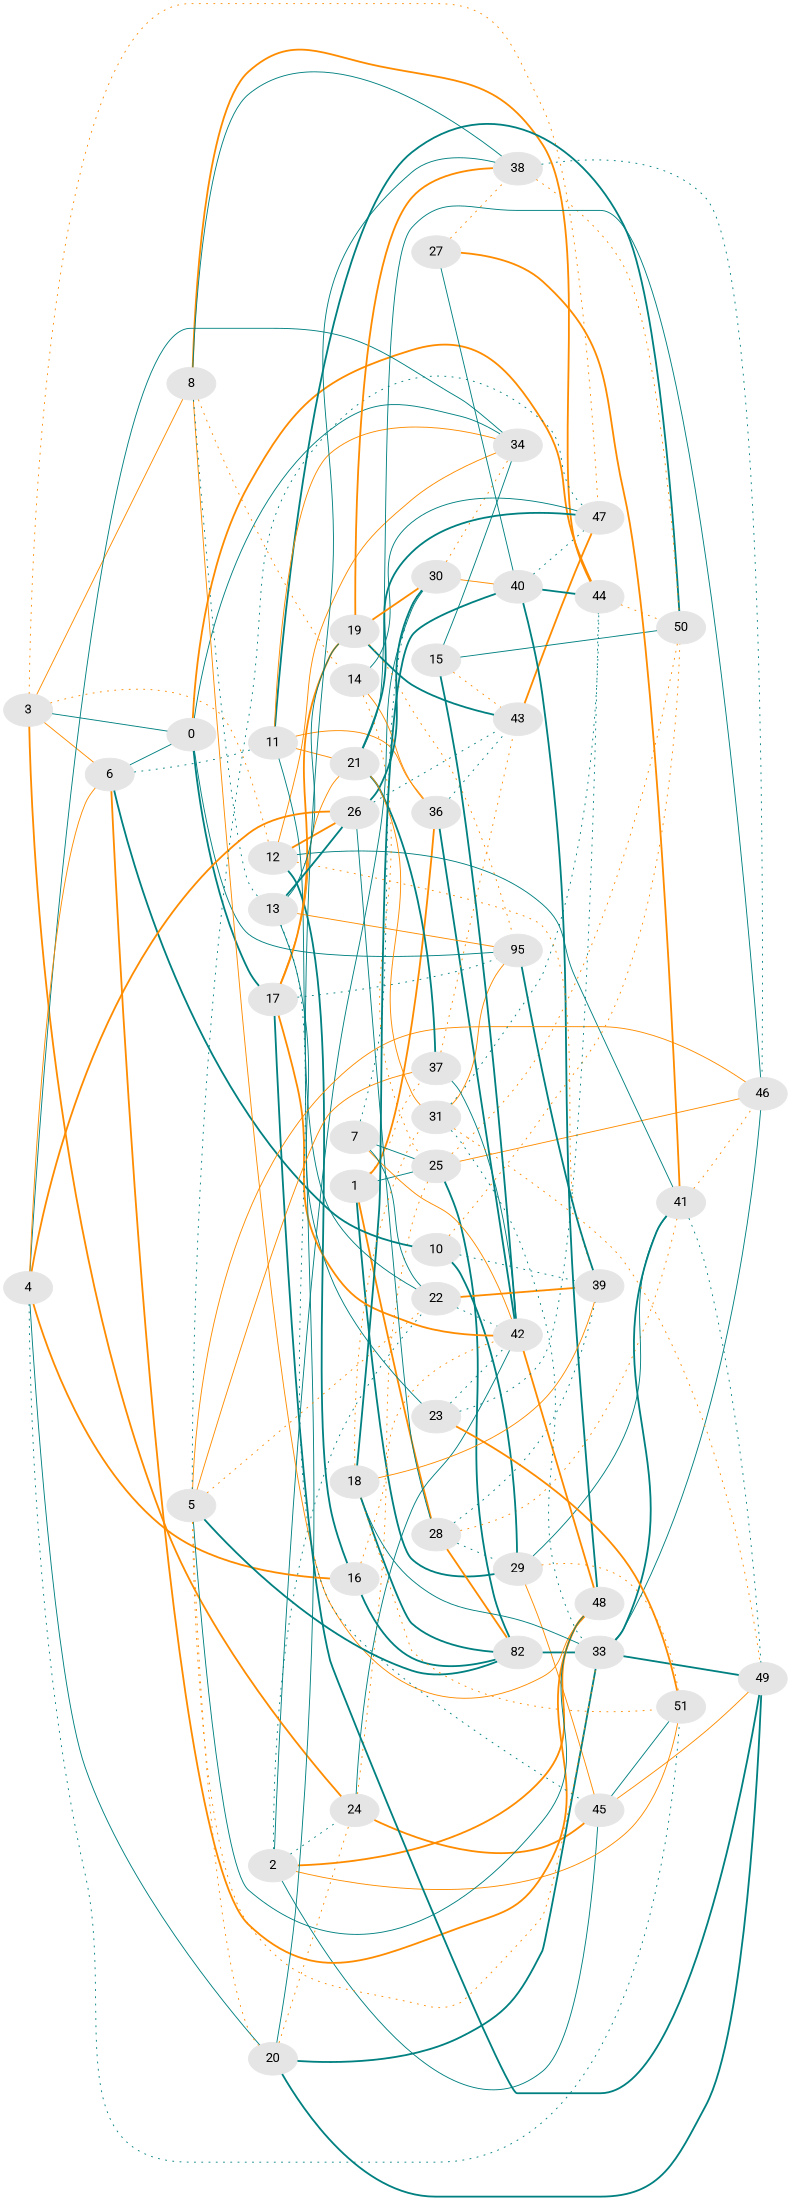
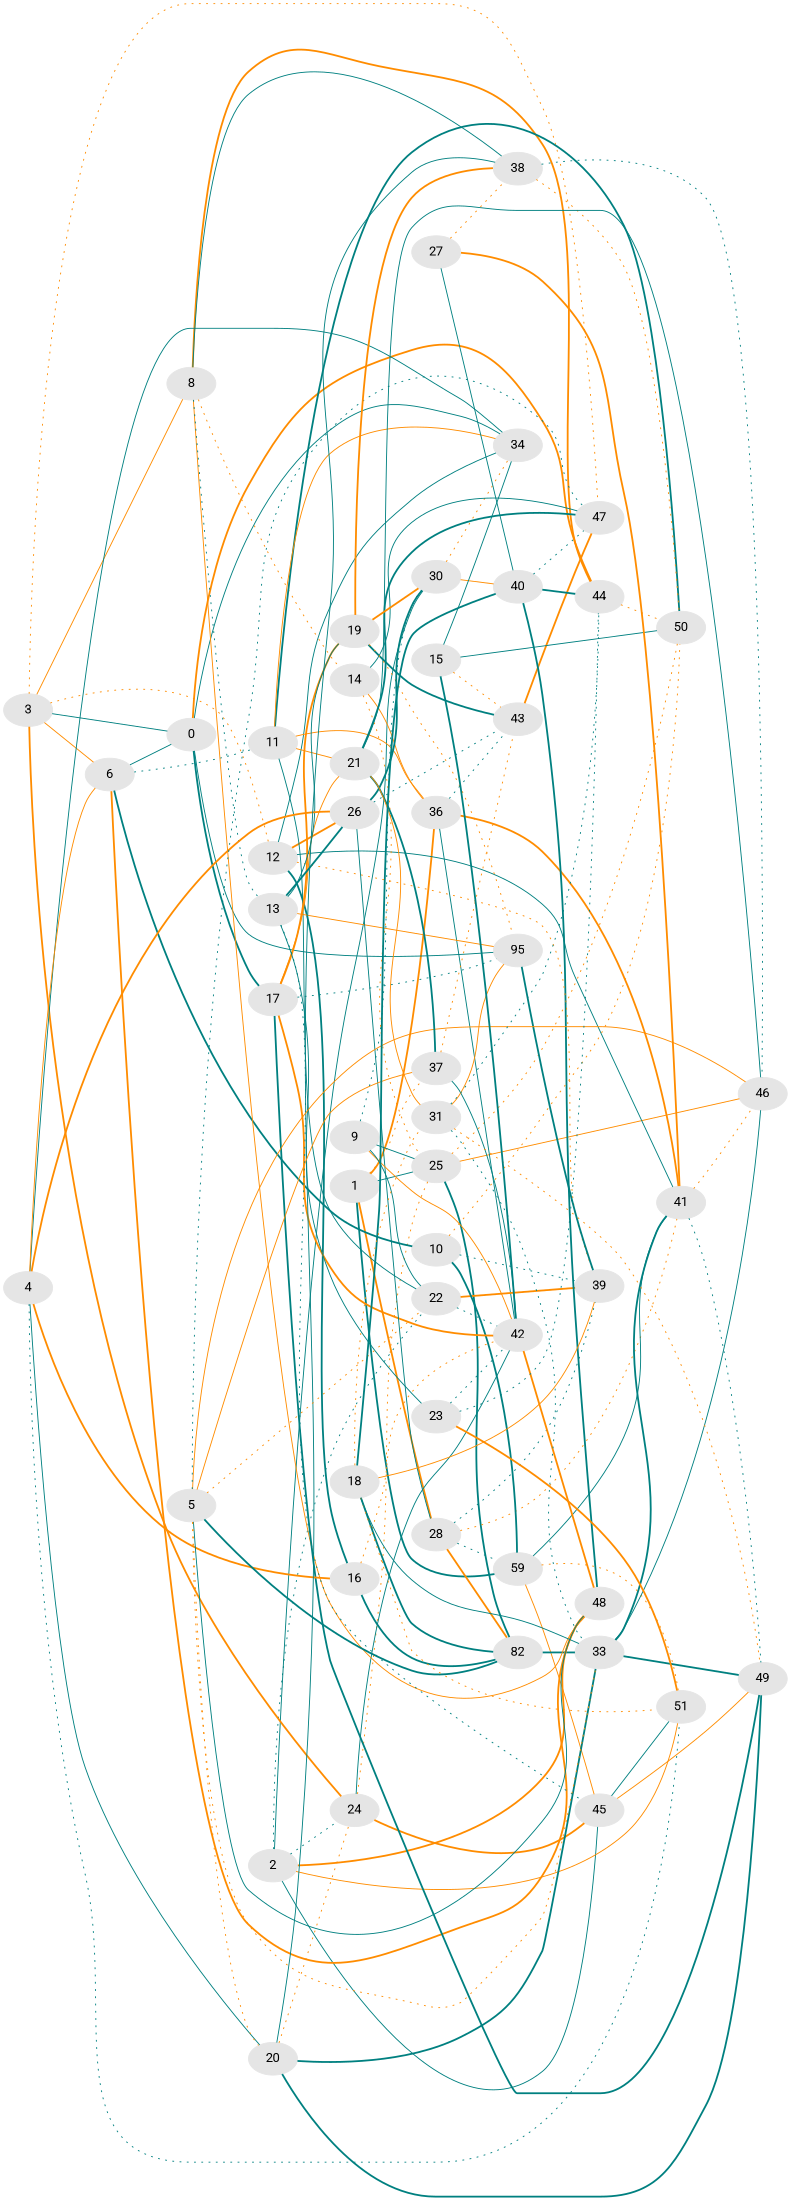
(338, 589) -> (338, 589)
none -> (618, 966)
(479, 1086) -> (479, 1086)
(355, 1137) -> (355, 1137)
(518, 1569) -> (518, 1569)
